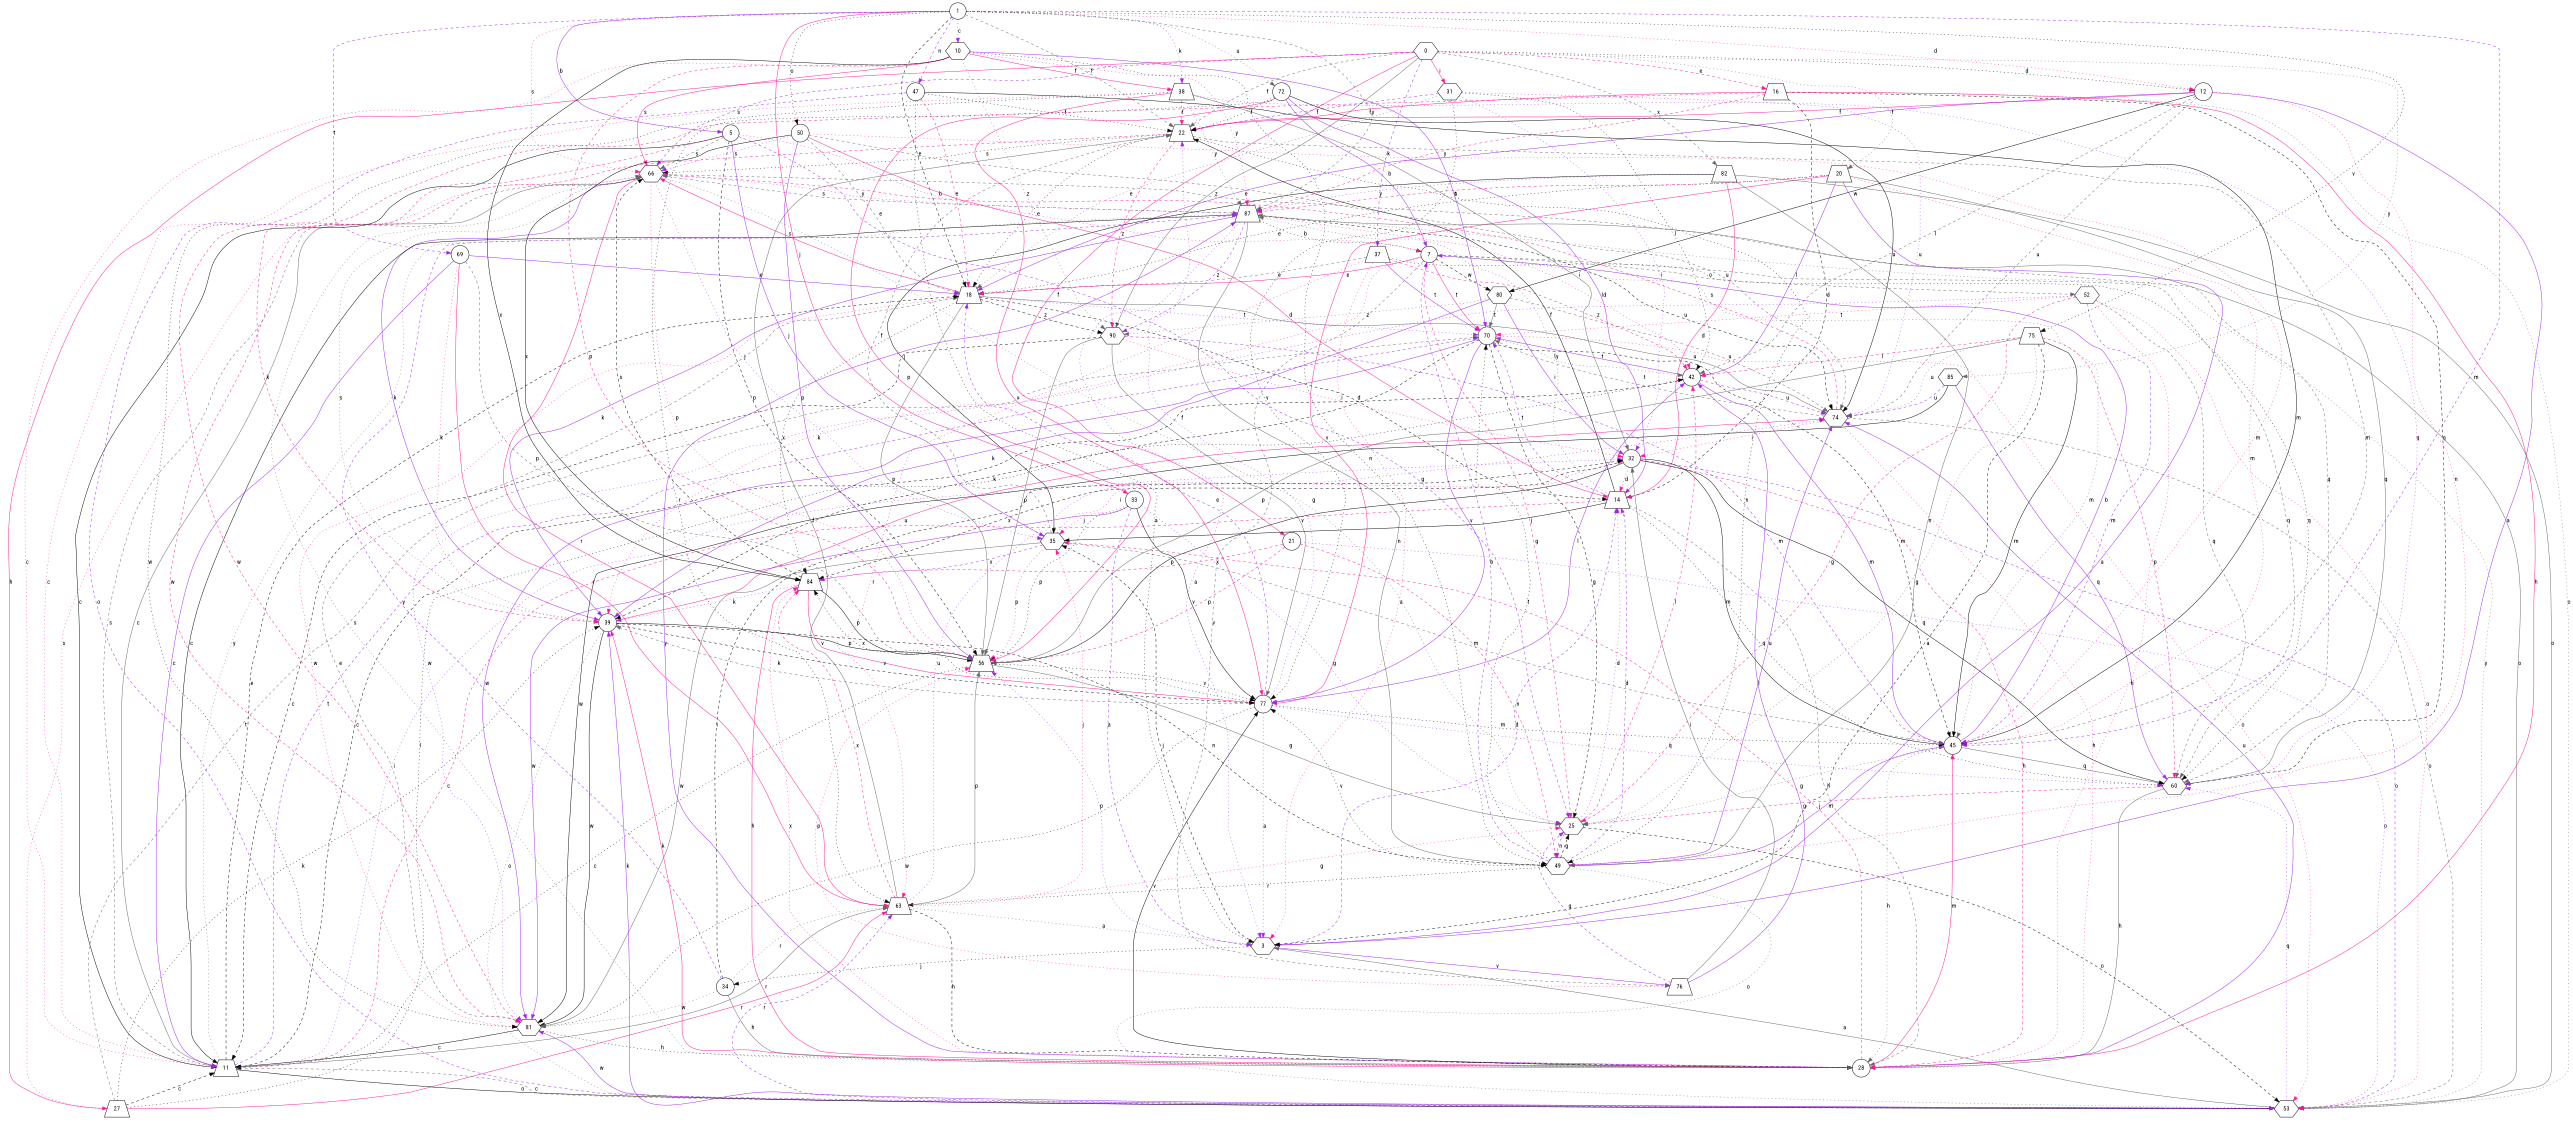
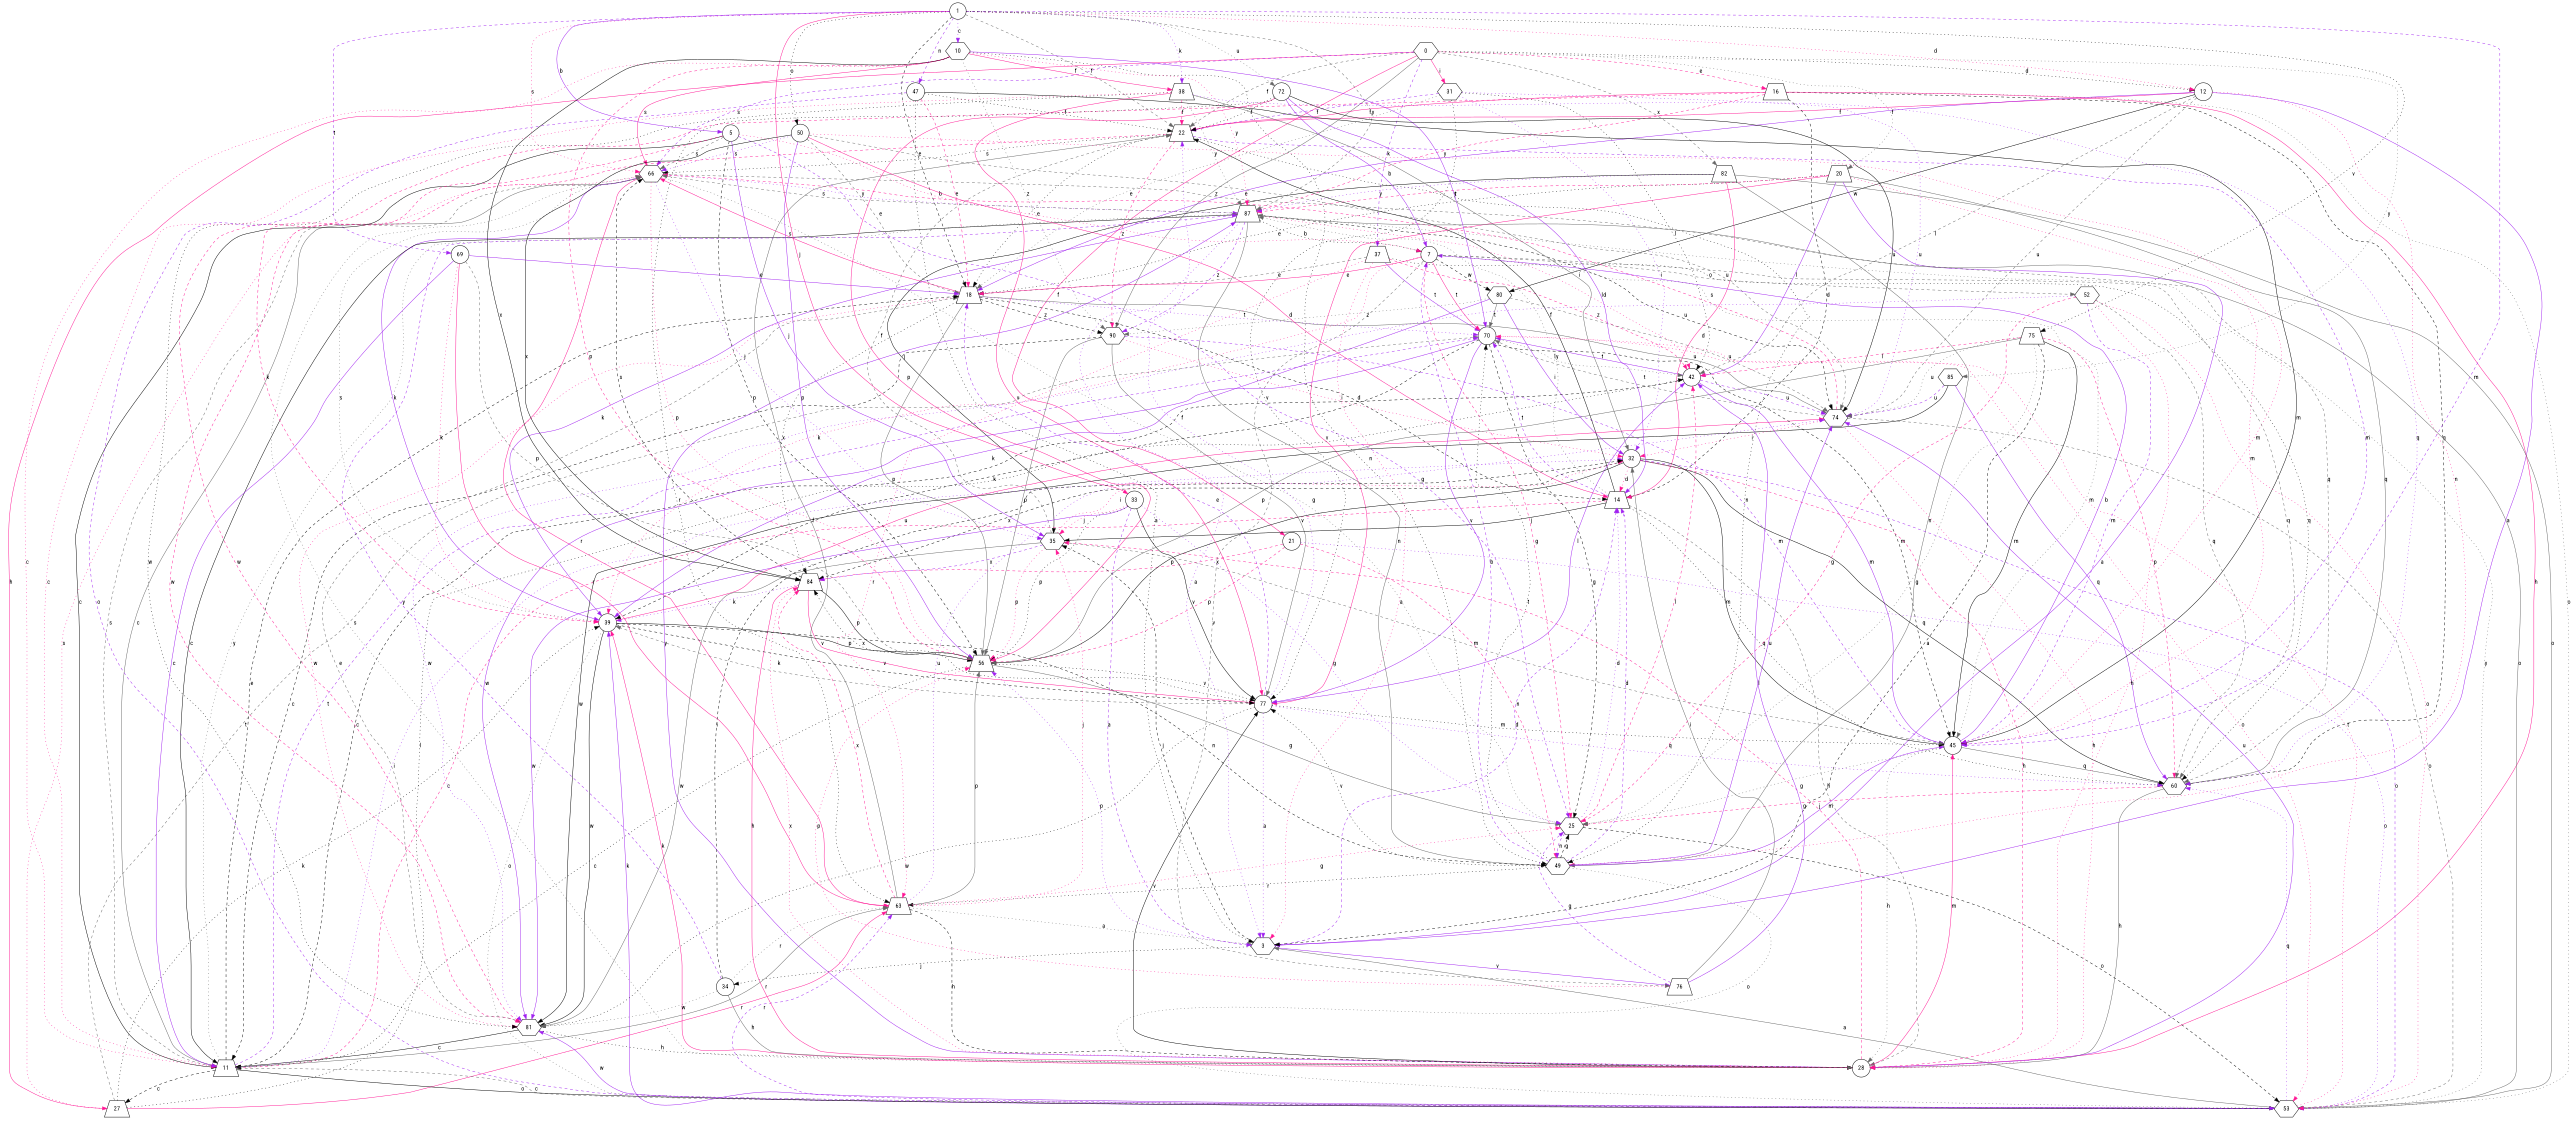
(2129, 181) -> (2129, 181)
(1456, 194) -> (1456, 194)
(1802, 314) -> (2160, 544)
(168, 1090) -> (171, 1081)
